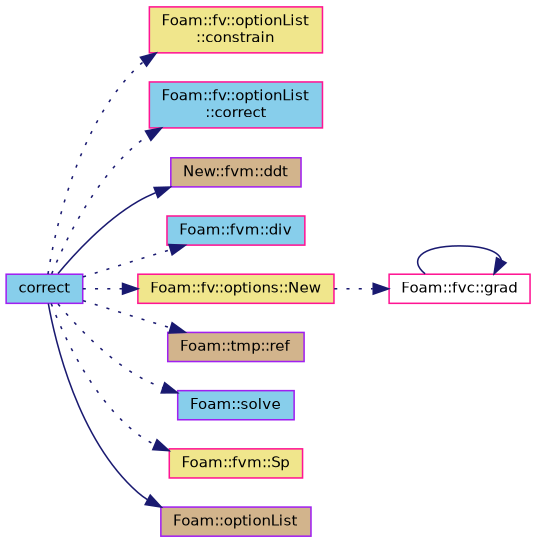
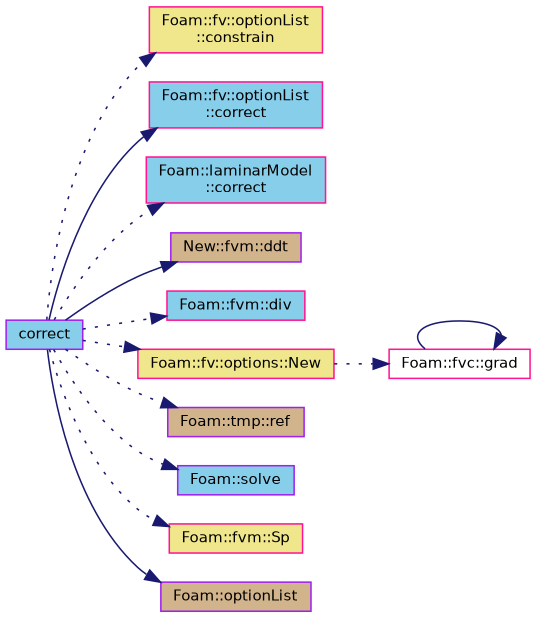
none -> (236, 180)
(91, 198) -> (83, 221)
